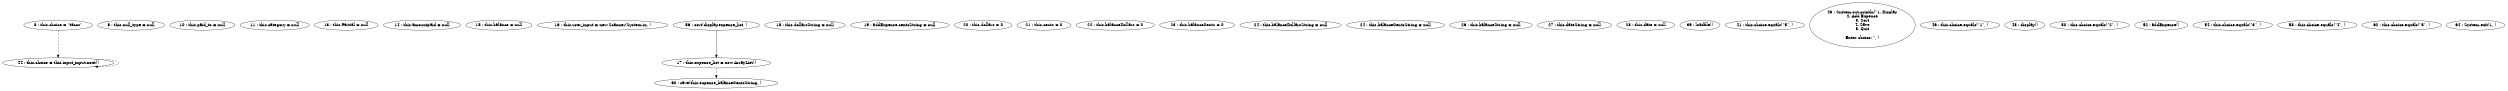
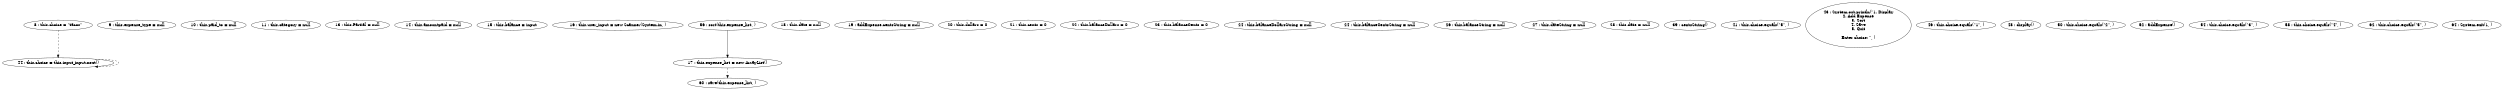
(131, 25) -> (137, 25)
(499, 25) -> (512, 25)
(716, 25) -> (728, 25)
(805, 25) -> (801, 25)
(1700, 25) -> (1690, 25)
(716, 83) -> (728, 83)
